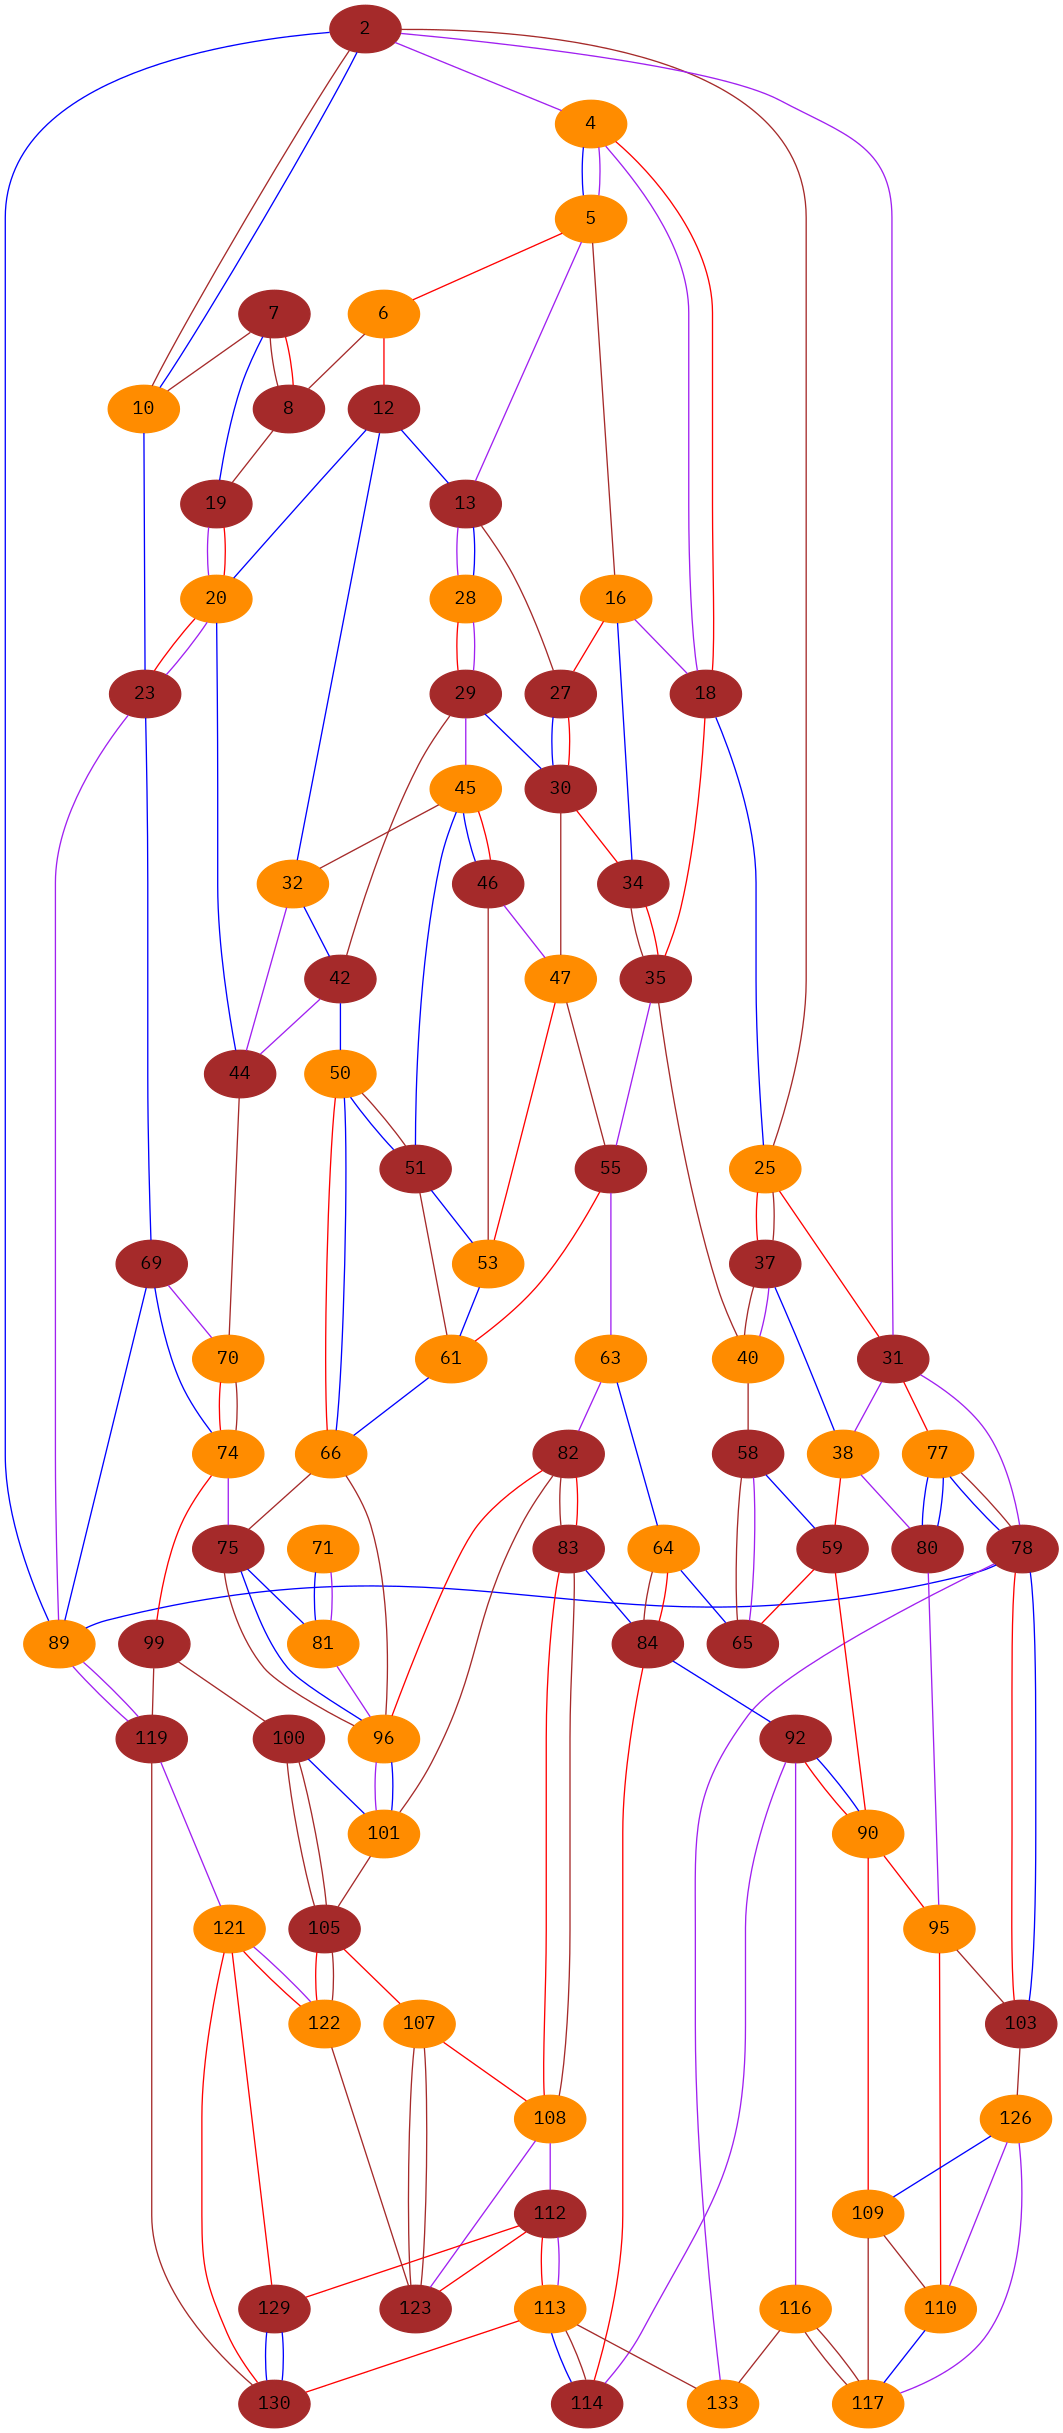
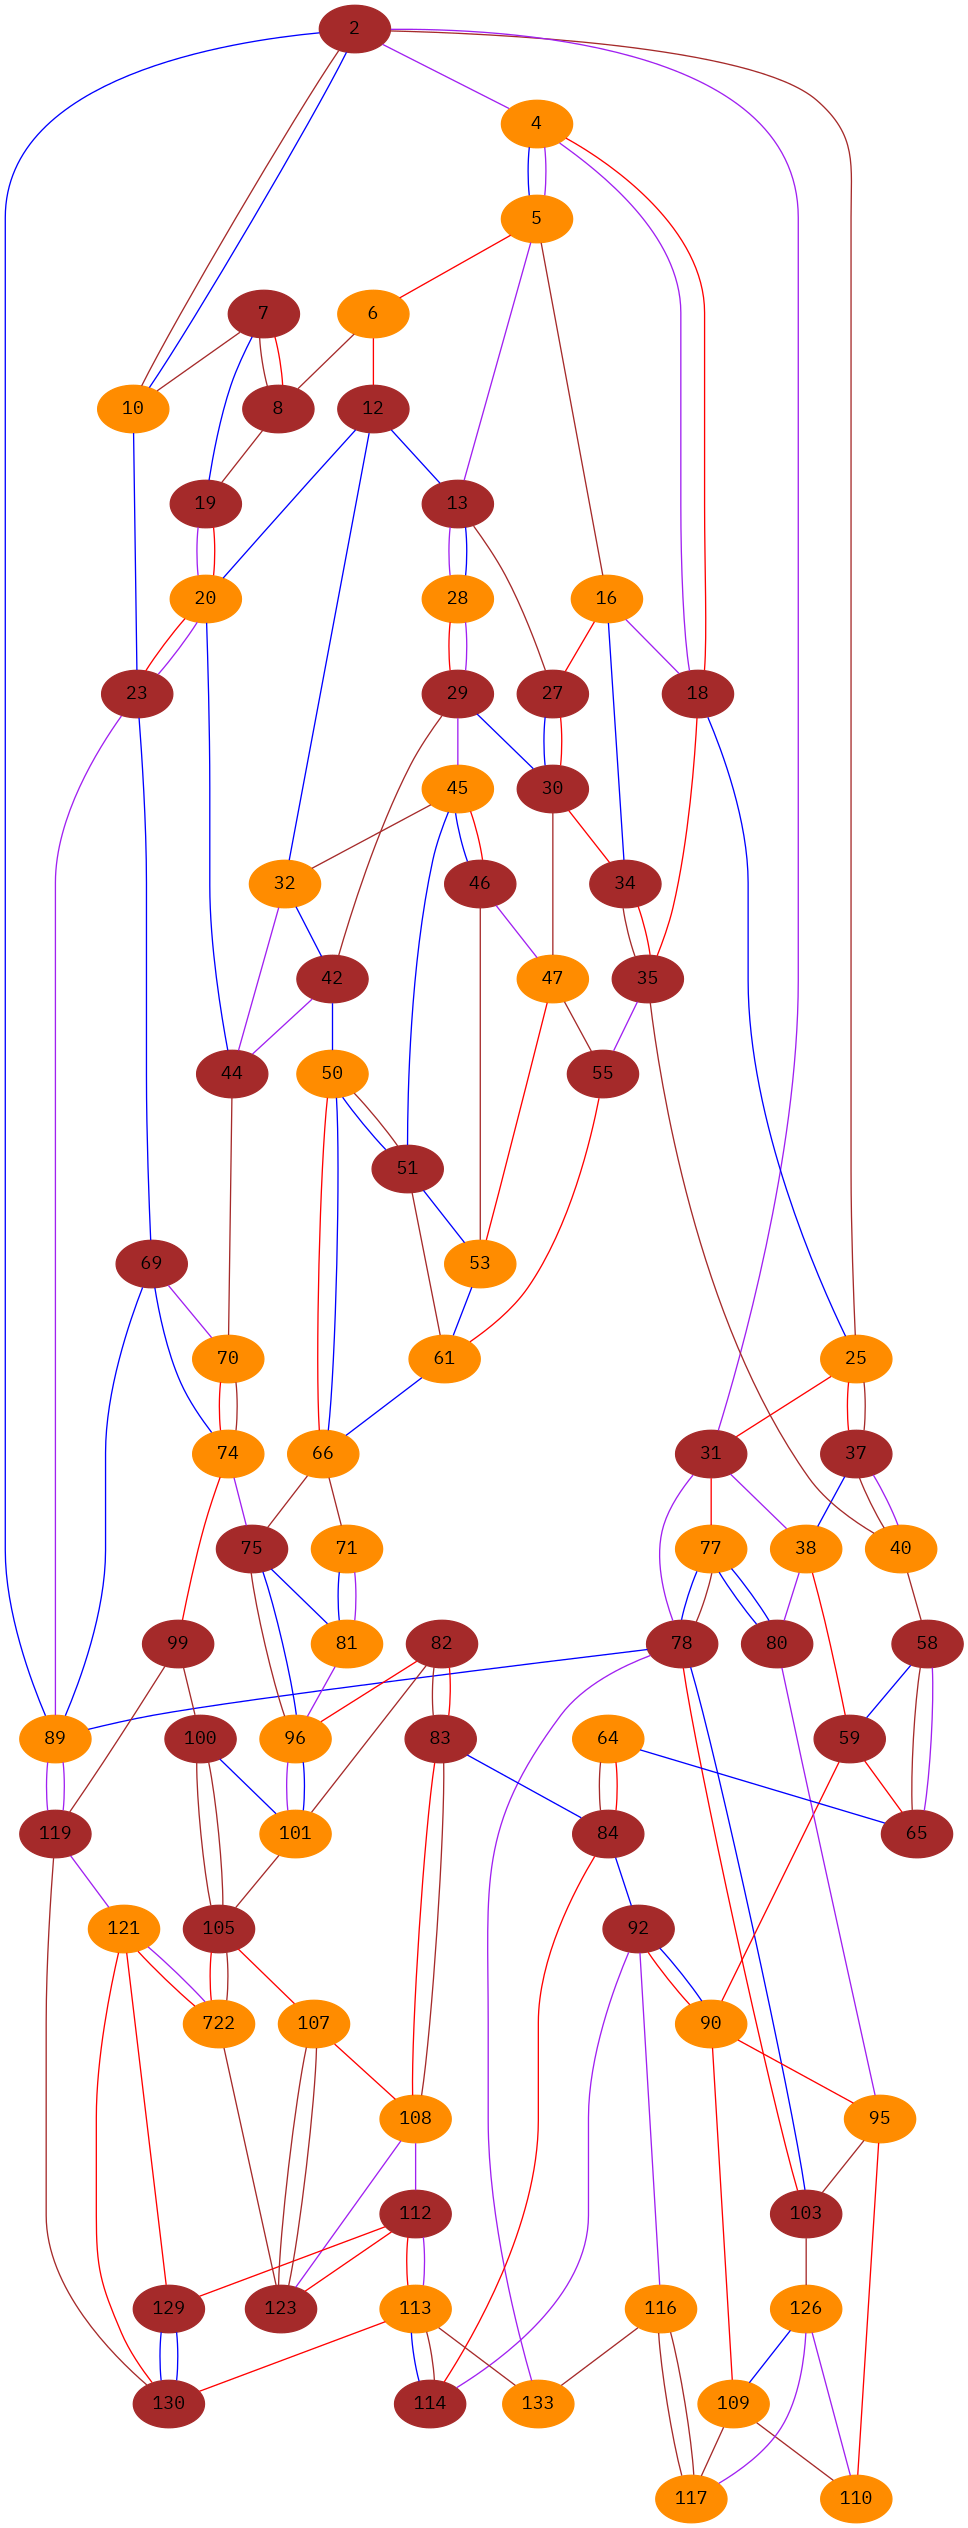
(611, 1359) -> none
(384, 1598) -> (335, 1502)
(325, 2024) -> (219, 2024)
(904, 2357) -> none
